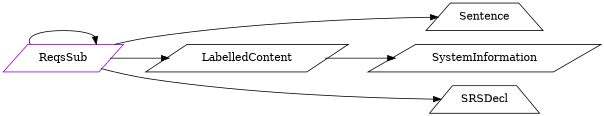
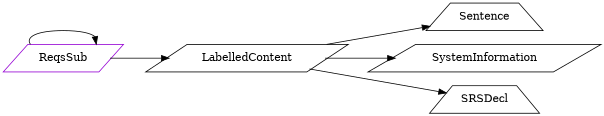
(272, 24) -> (374, 36)
(266, 92) -> (374, 80)
